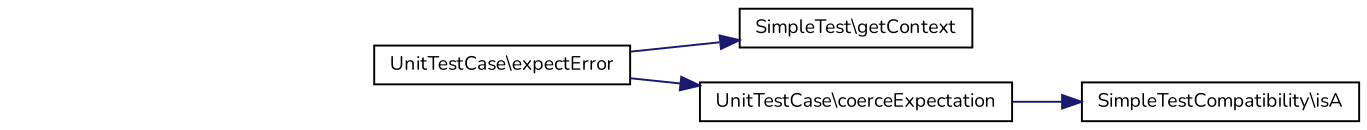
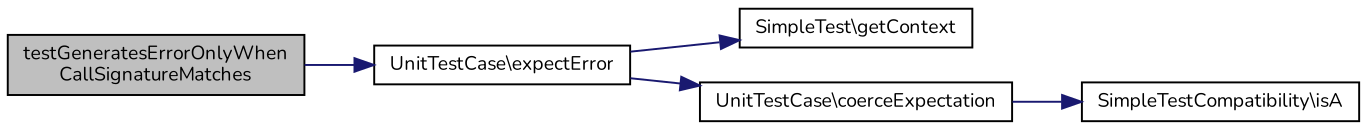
none -> (156, 65)
